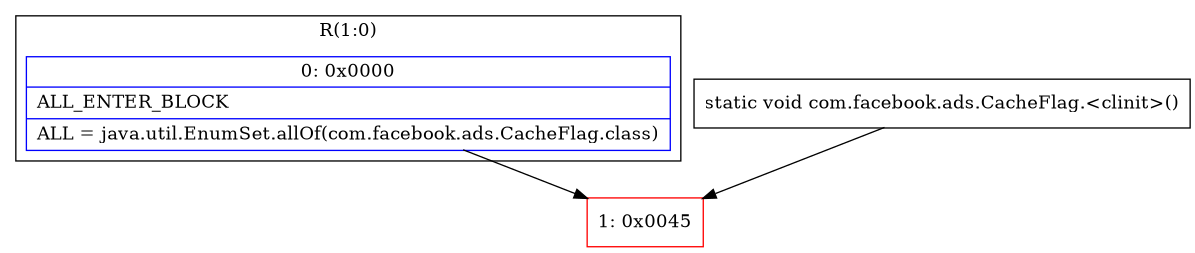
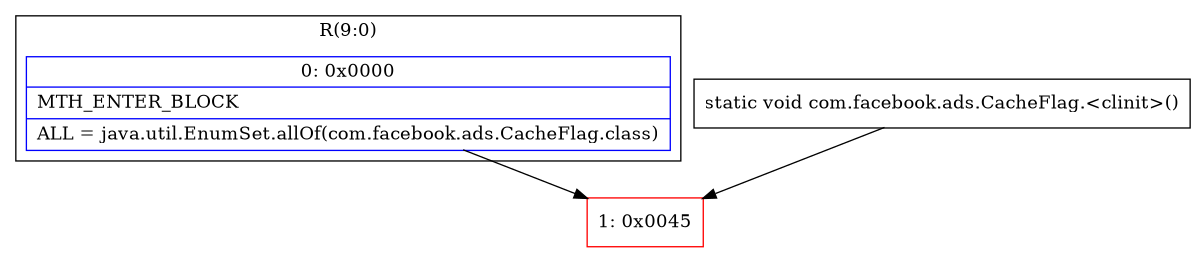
(348, 31) -> (348, 31)
(133, 102) -> (139, 102)
